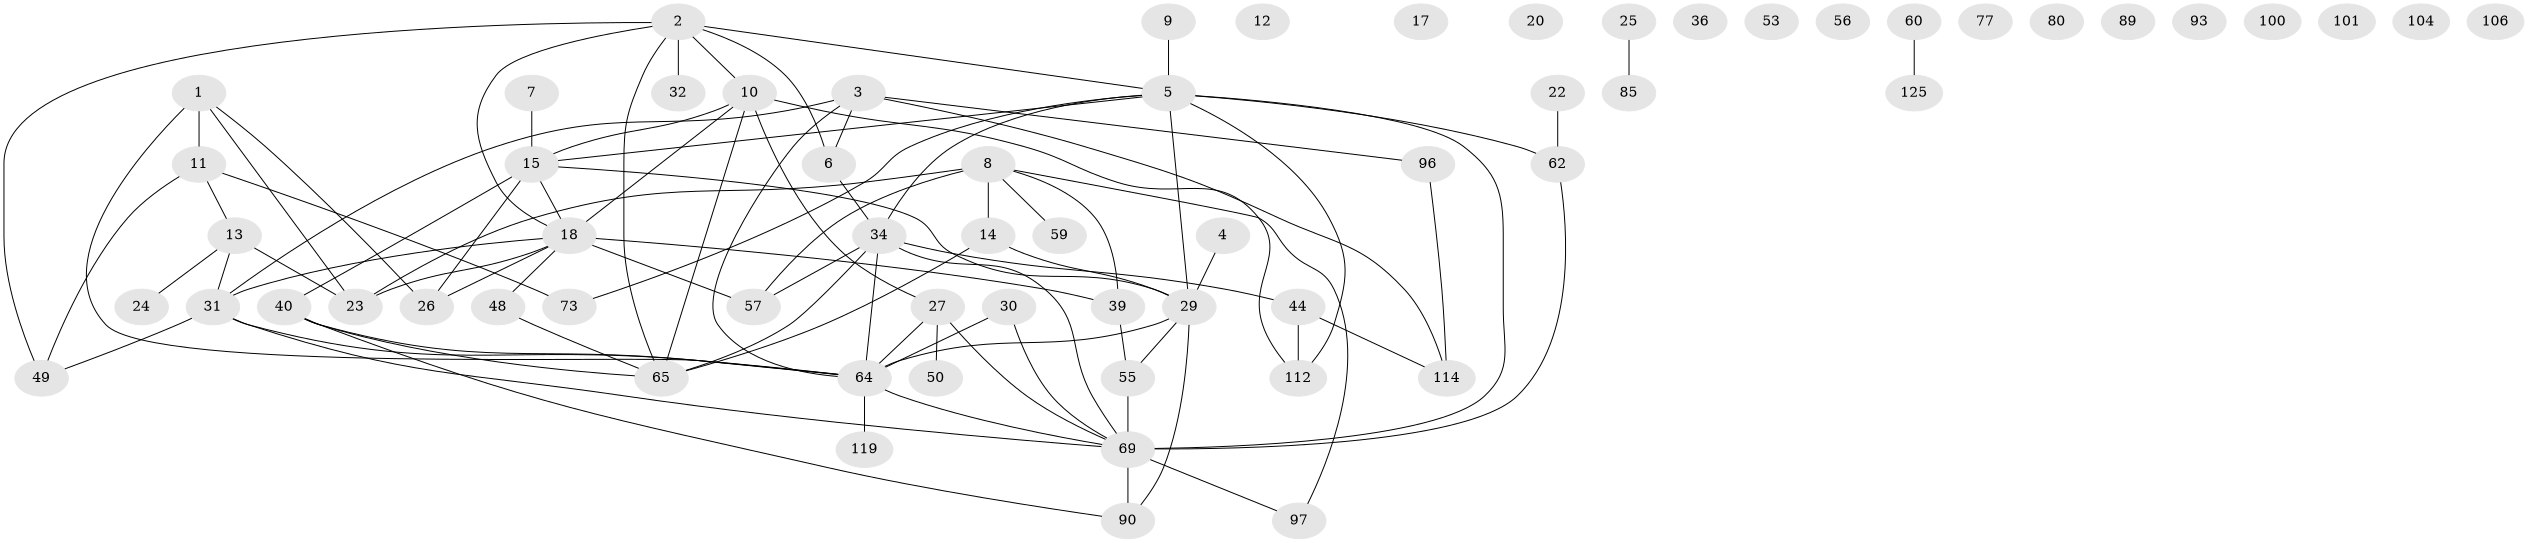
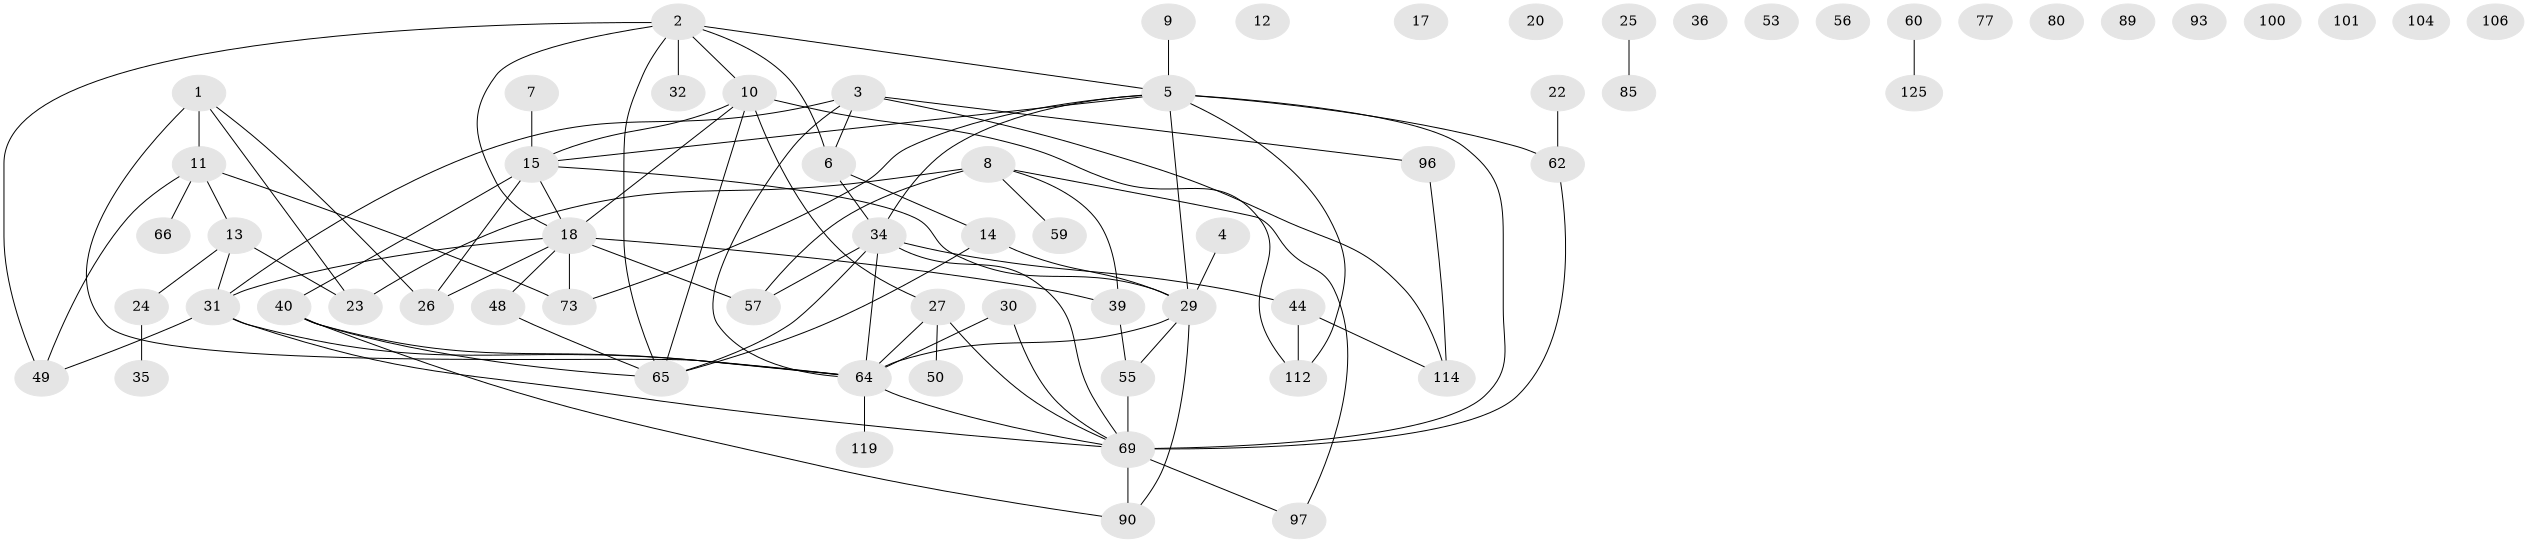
(988, 200) -> (909, 200)
none -> (163, 236)
(462, 270) -> (569, 271)
none -> (142, 378)
